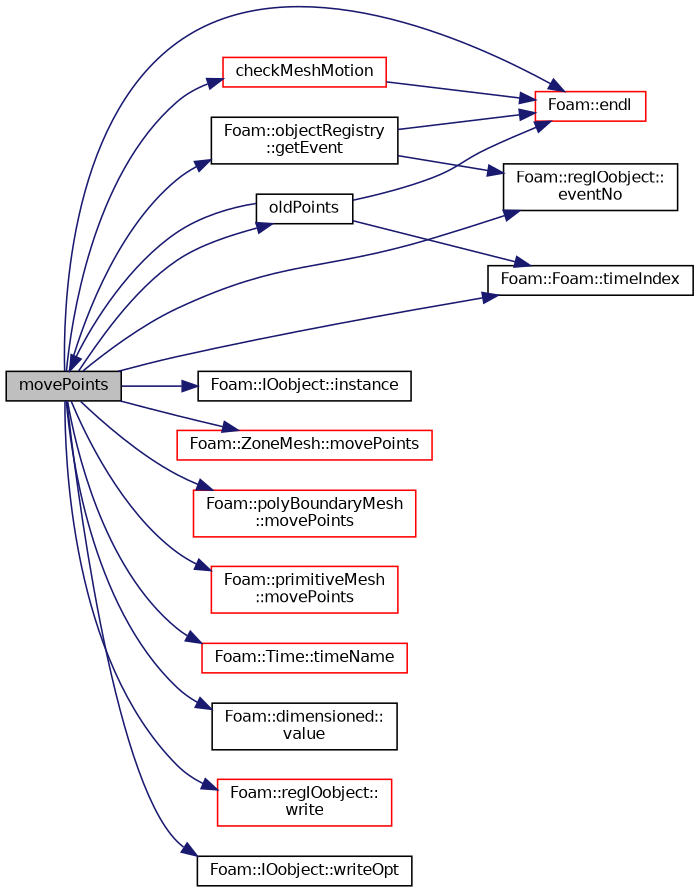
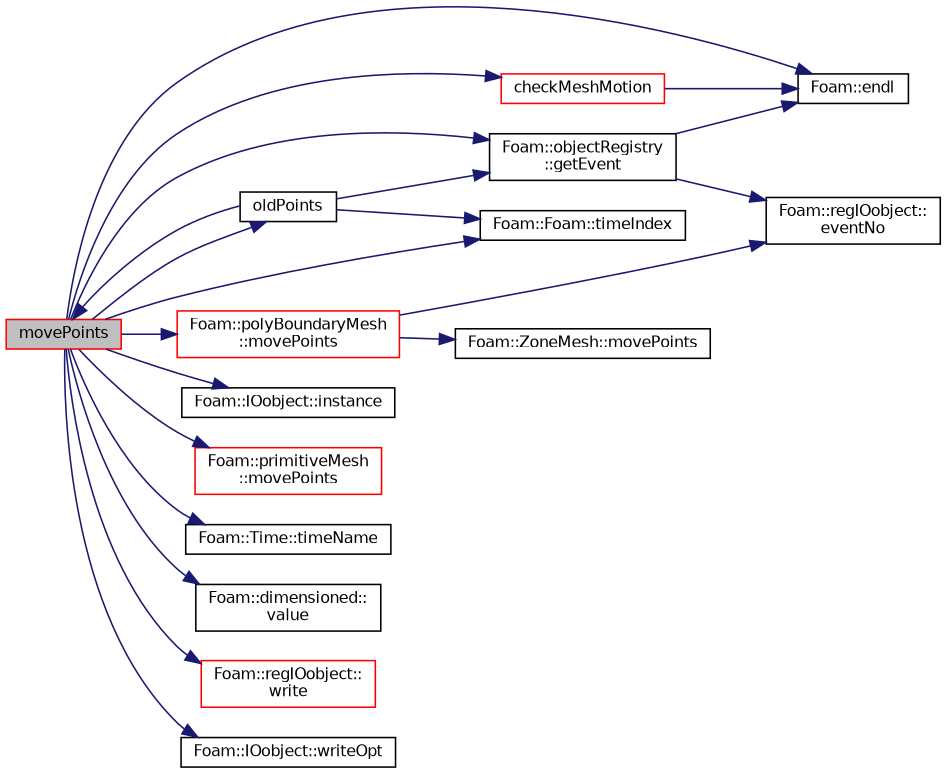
(591, 106) -> (853, 89)
(443, 173) -> (405, 187)
(285, 271) -> (575, 282)
(64, 386) -> (64, 334)
(171, 414) -> (419, 338)
(305, 445) -> (583, 344)
(305, 658) -> (288, 539)
